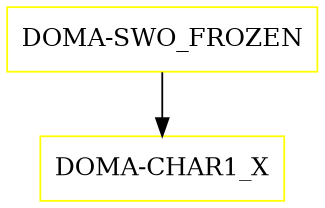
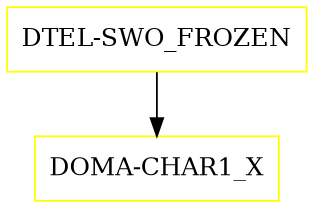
(162, 39) -> (157, 39)
